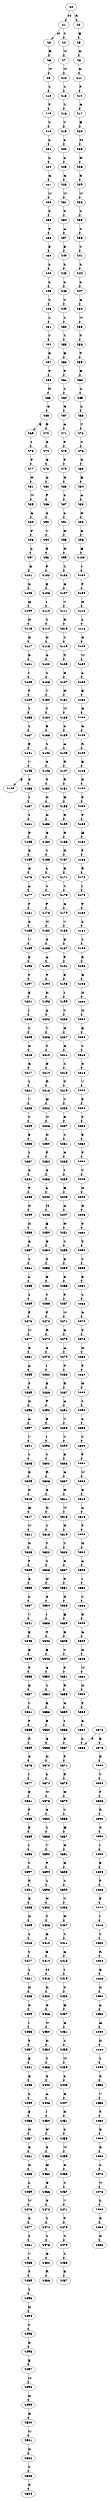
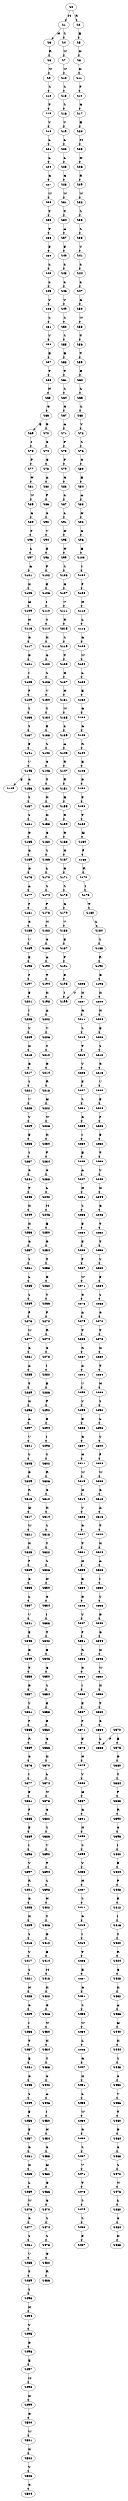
(64, 1010) -> (73, 992)
(30, 2130) -> (29, 2130)
